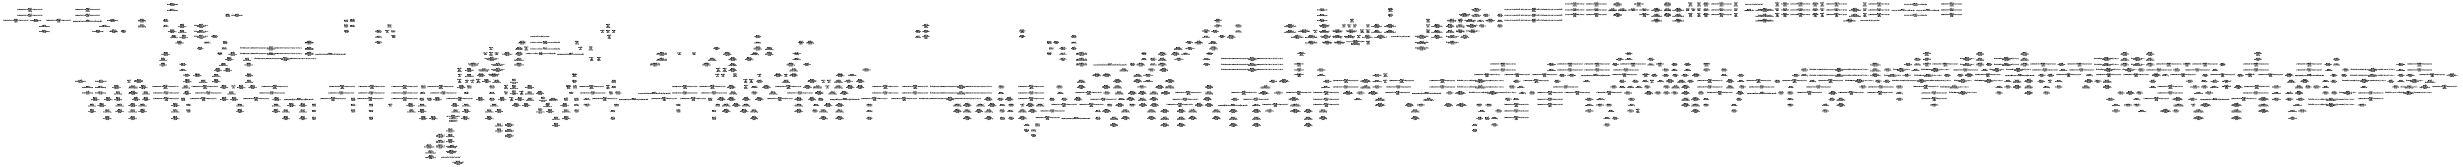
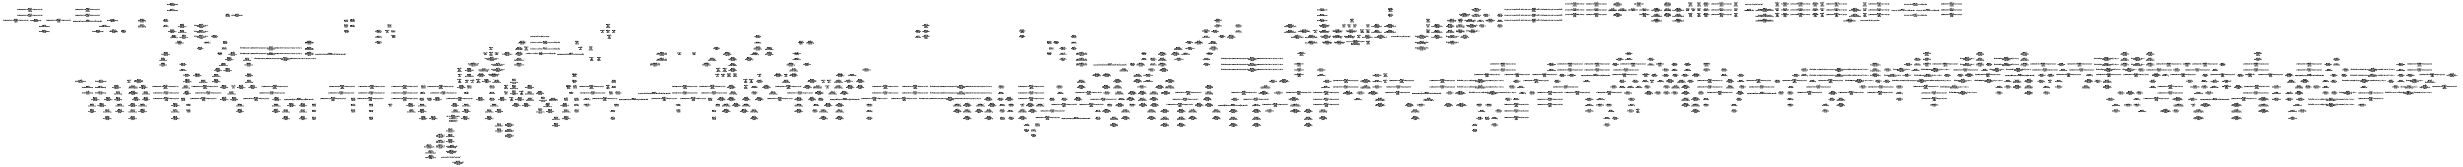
none -> (729, 75)
